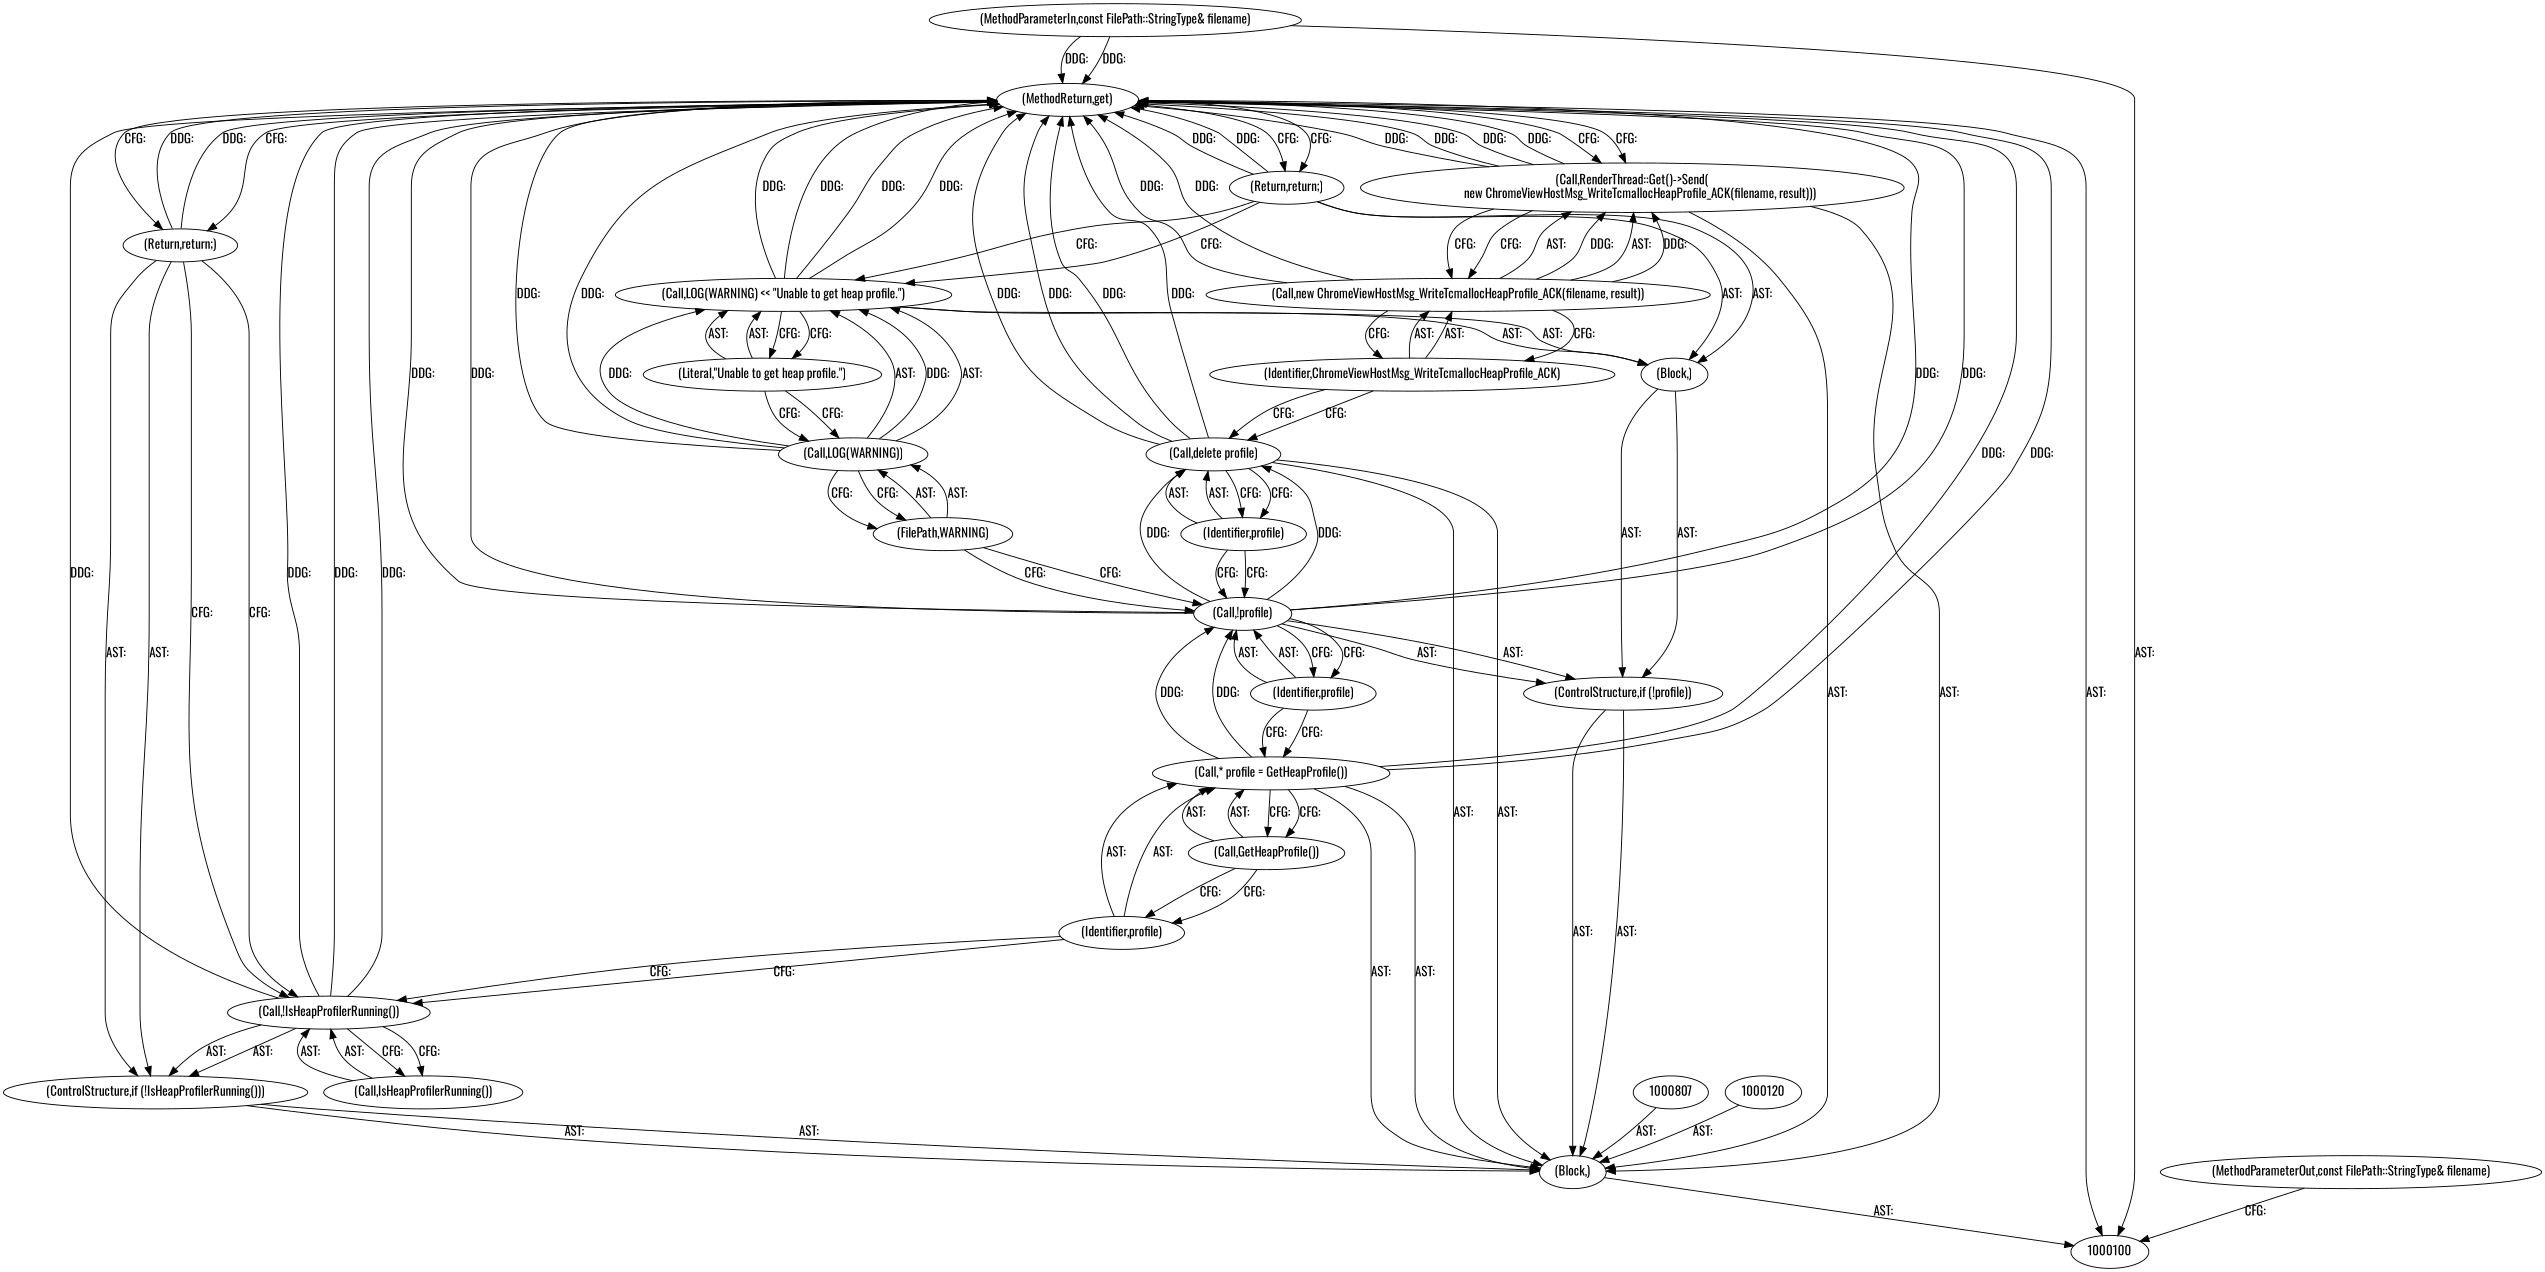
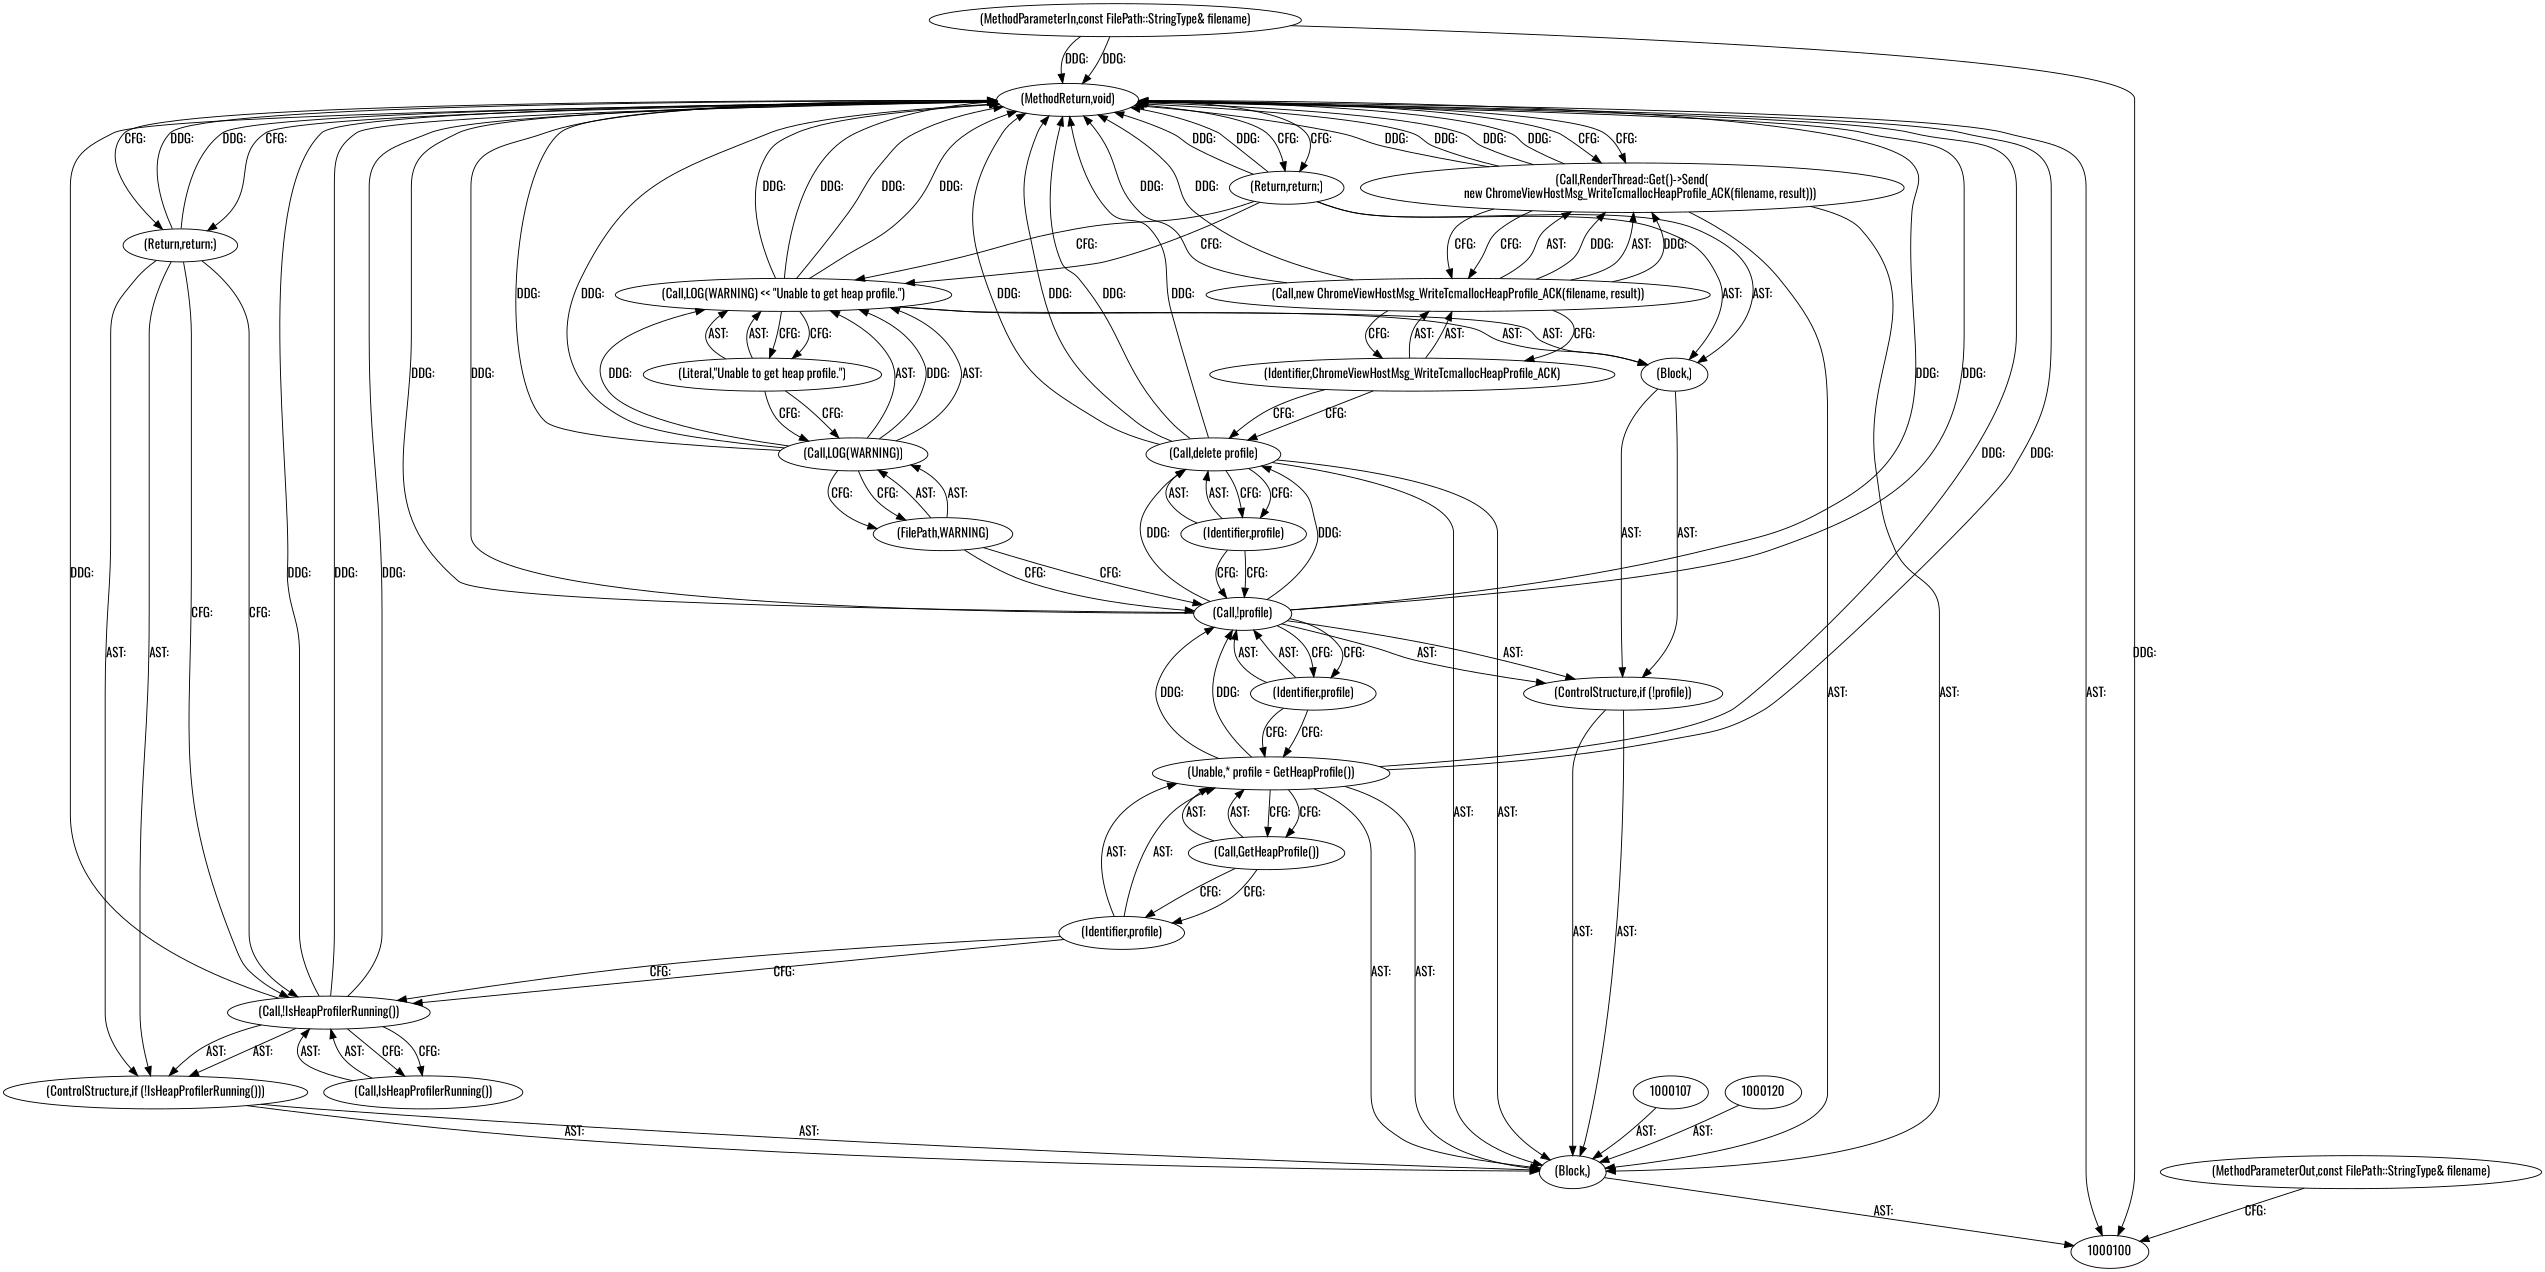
(1068, 100) -> (1068, 100)
(2146, 654) -> (2146, 654)
(1271, 773) -> (1271, 773)
(1671, 1092) -> (1671, 1092)
